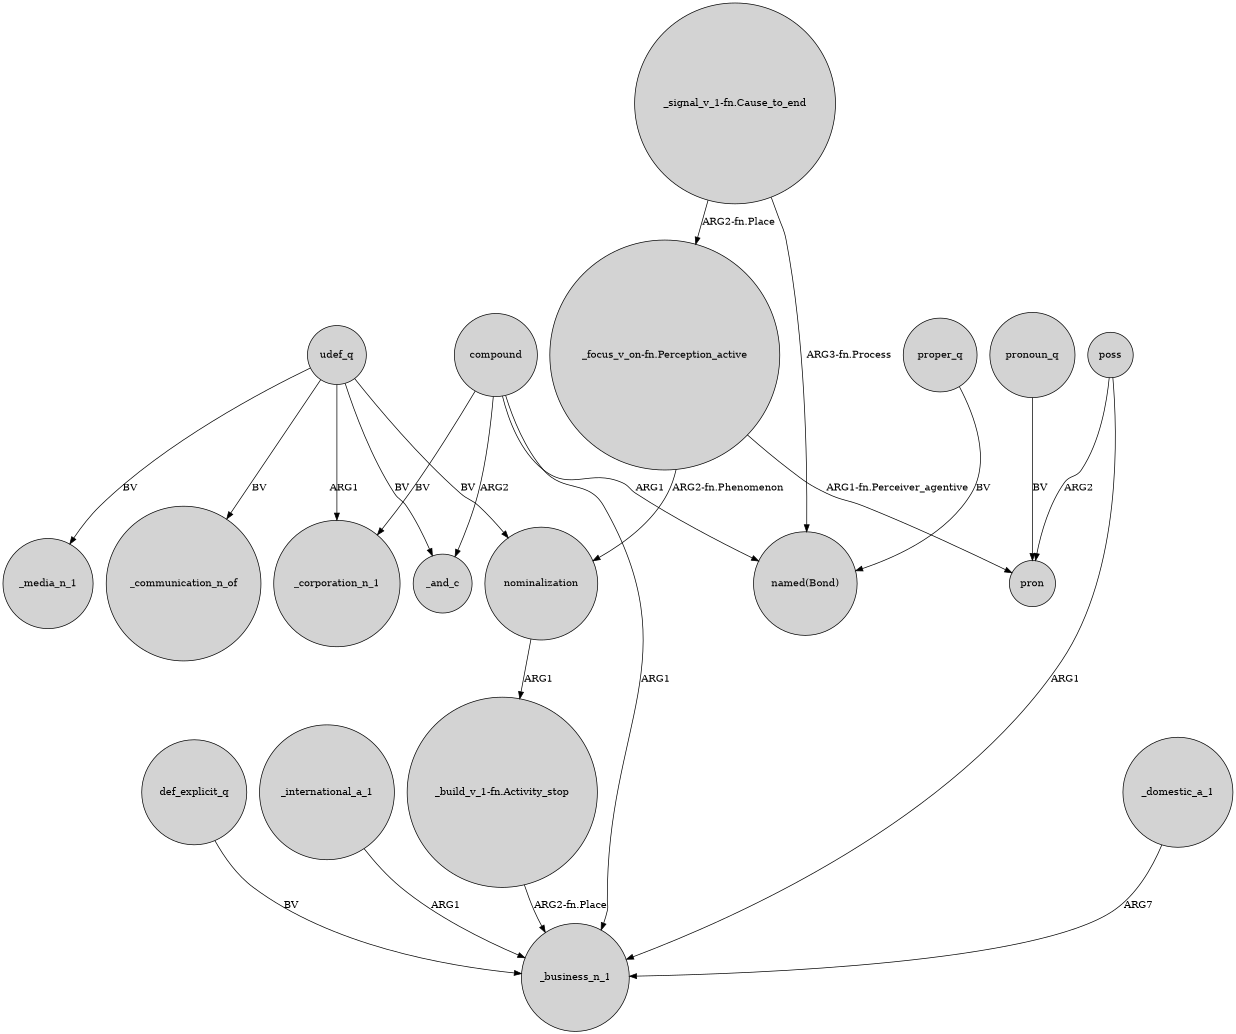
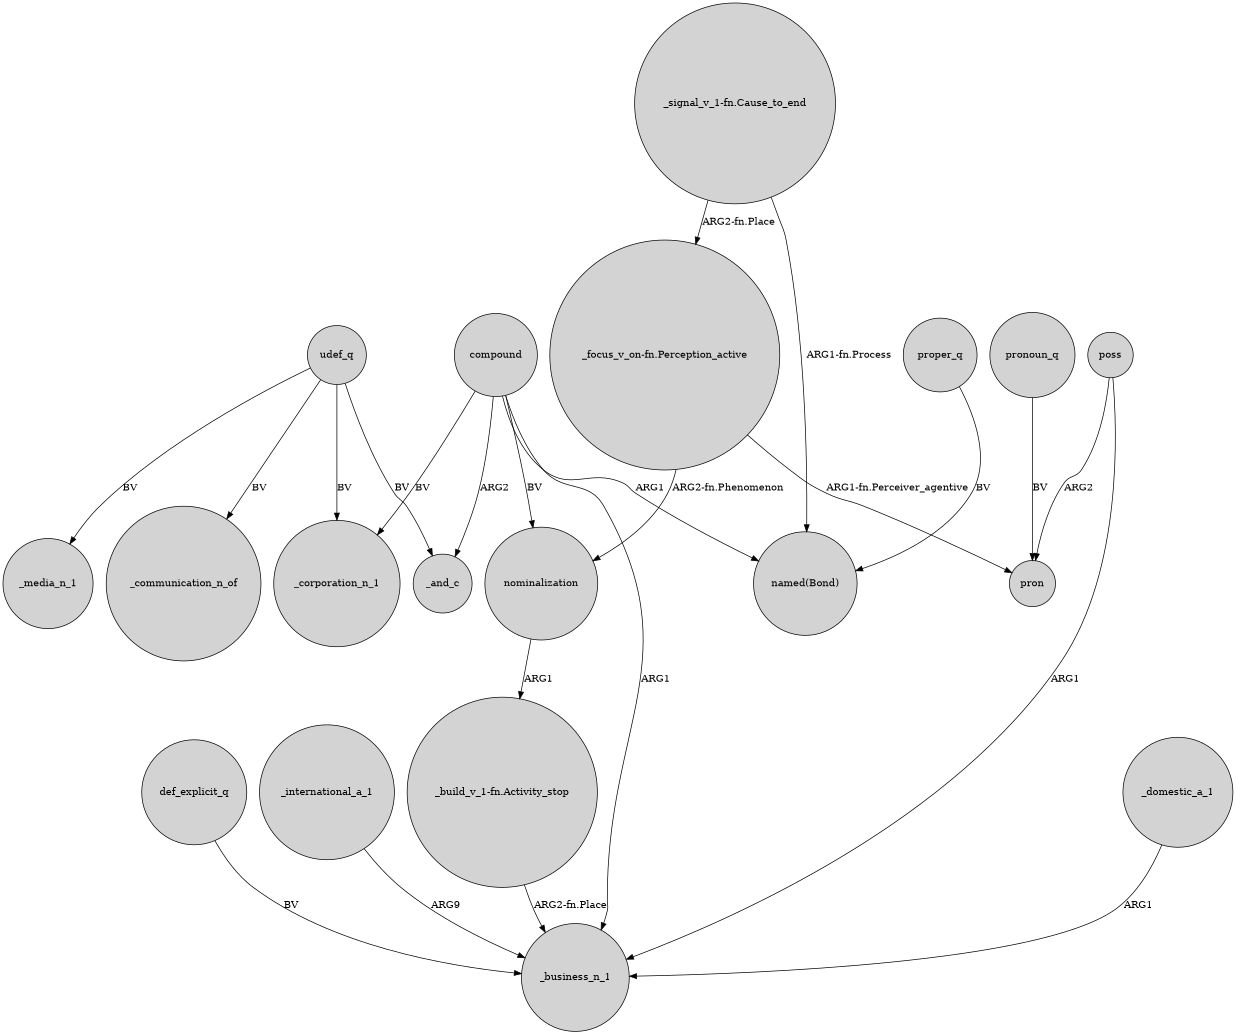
(849, 355) -> (849, 355)
(425, 459) -> (520, 458)
(344, 488) -> (344, 488)
(446, 905) -> (446, 905)
(1139, 905) -> (1139, 905)
